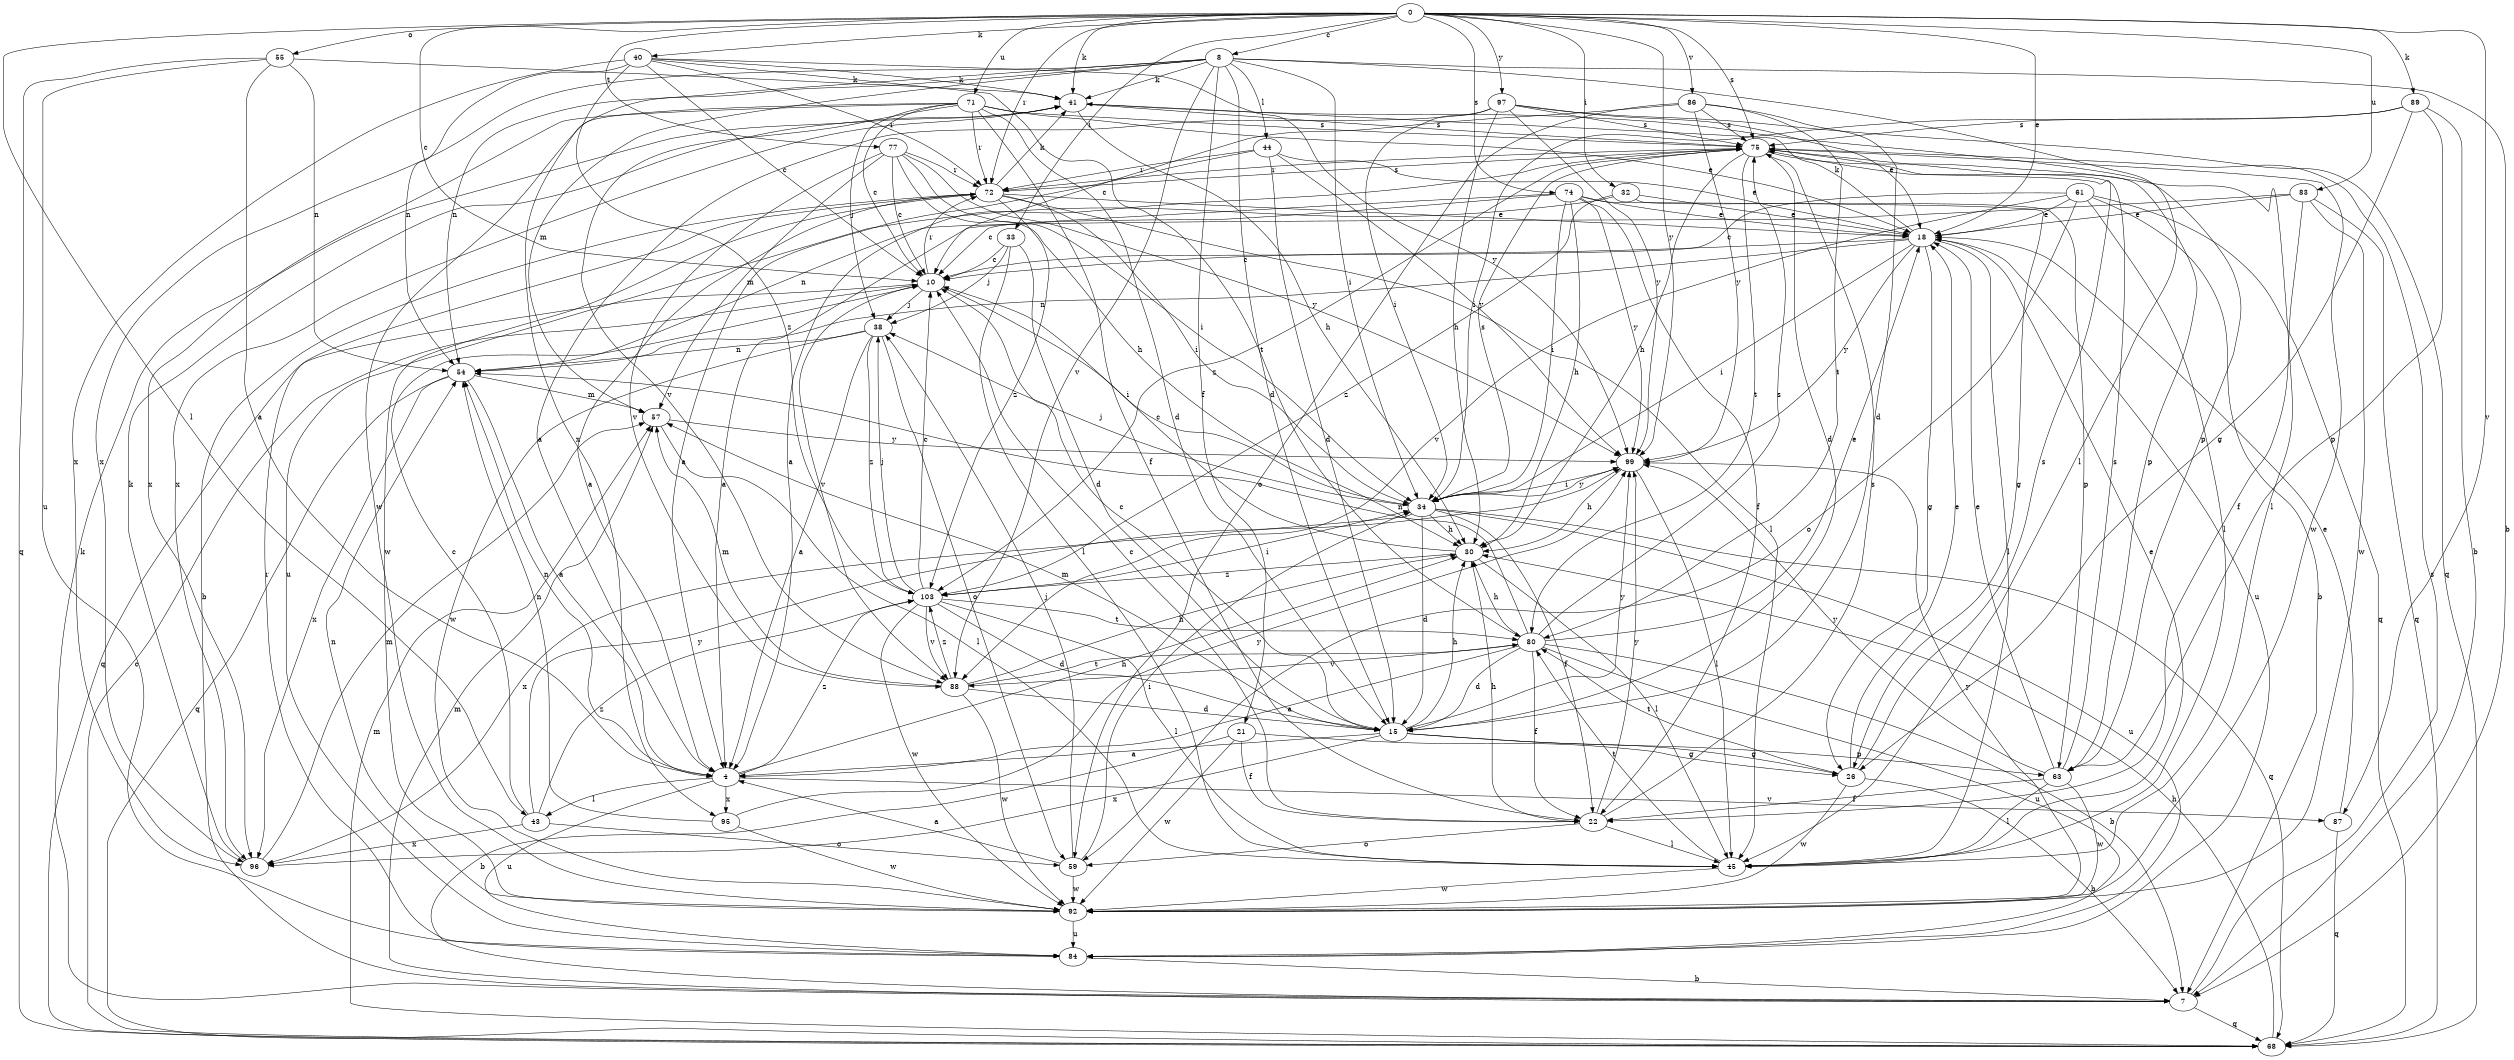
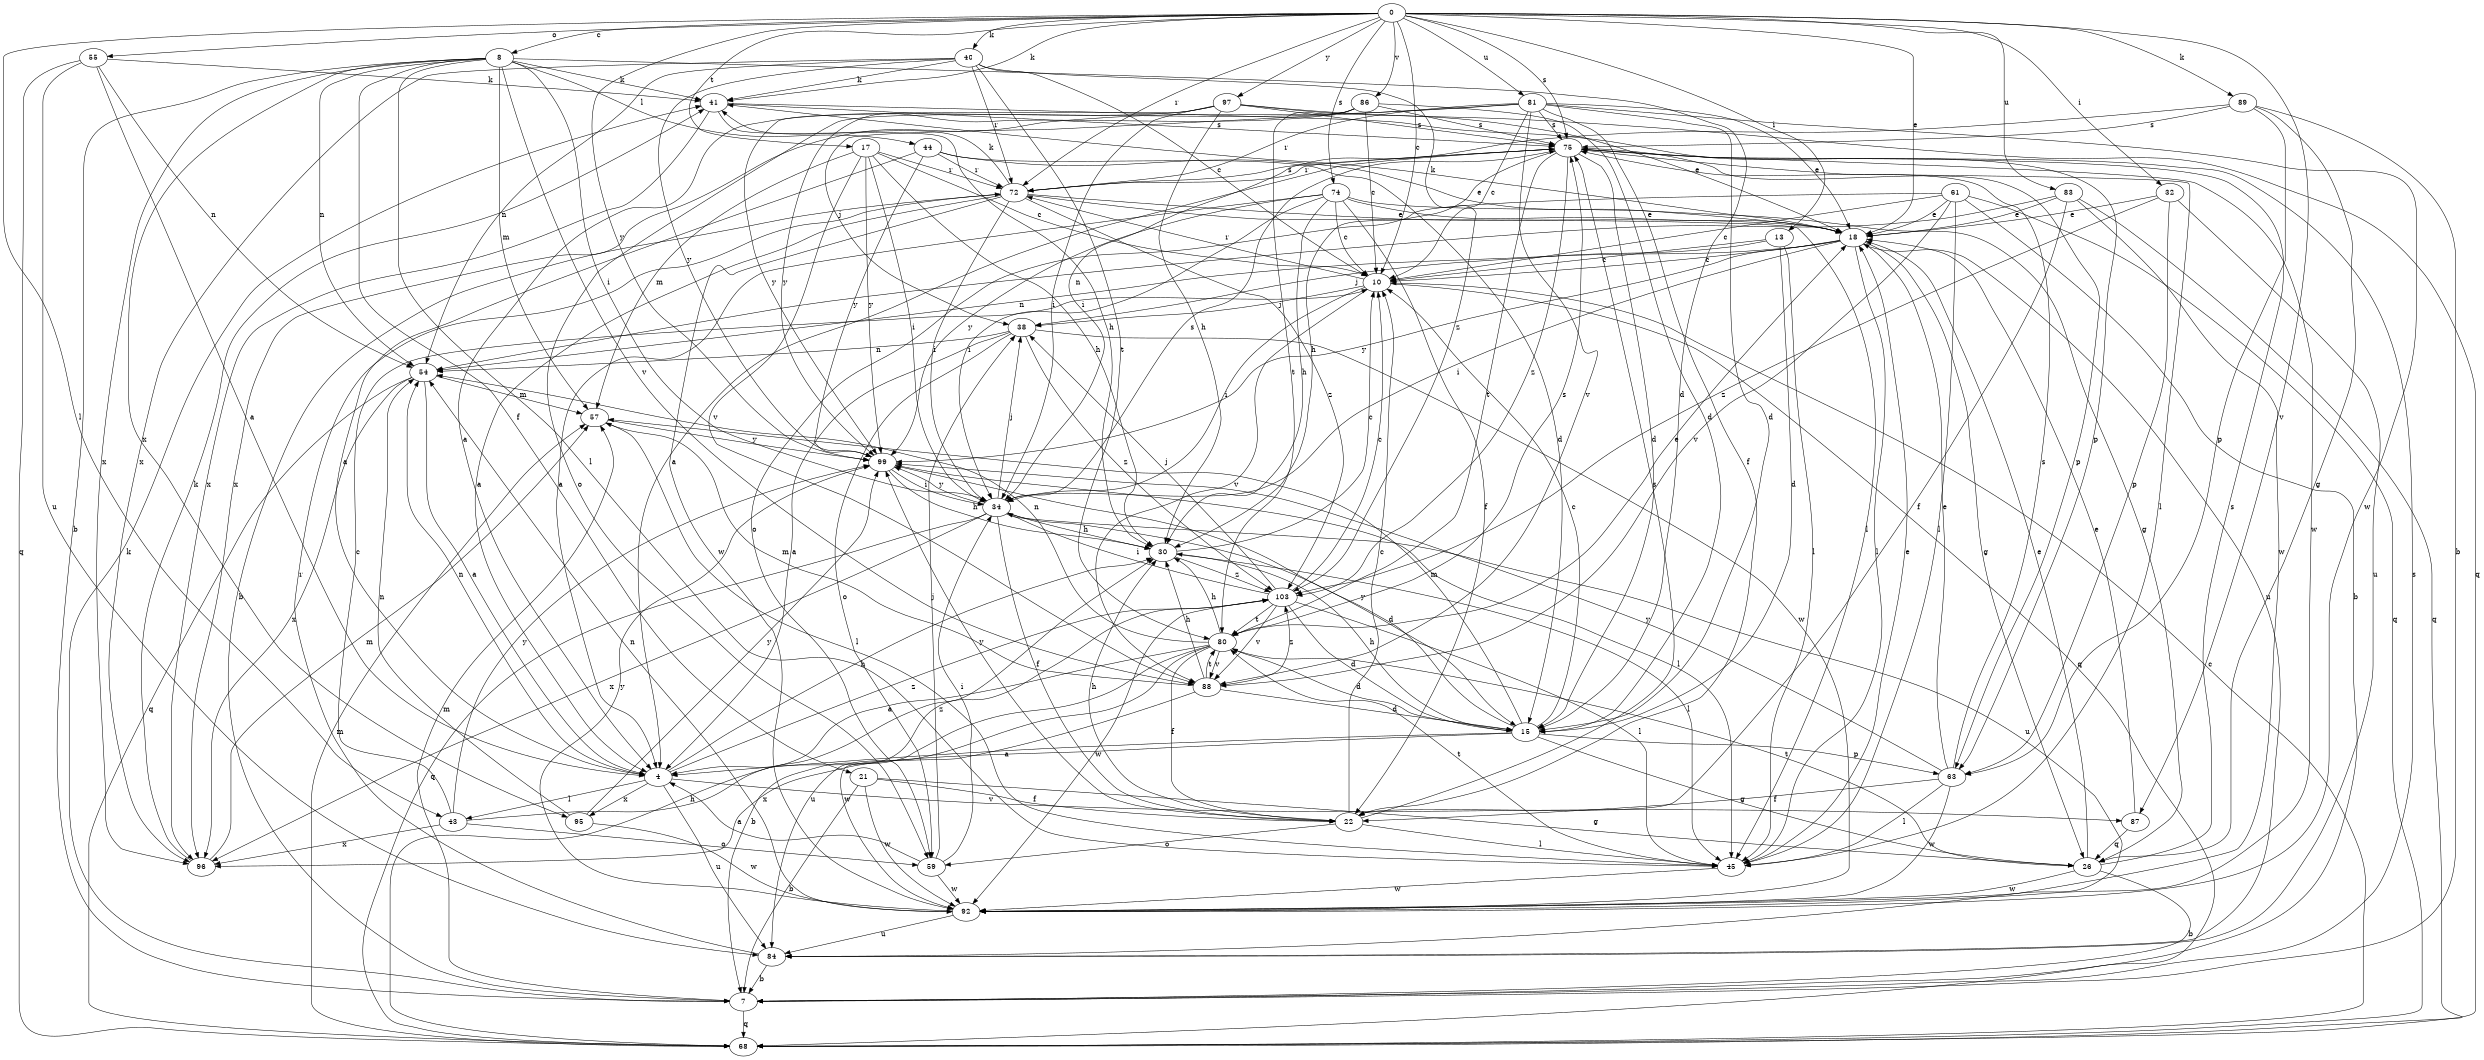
(971, 103) -> (1532, 103)
(893, 148) -> (866, 148)
(1011, 238) -> (1779, 238)
(2334, 949) -> (2113, 843)
